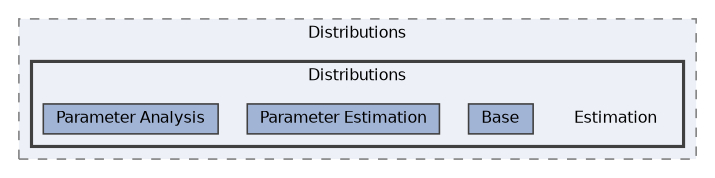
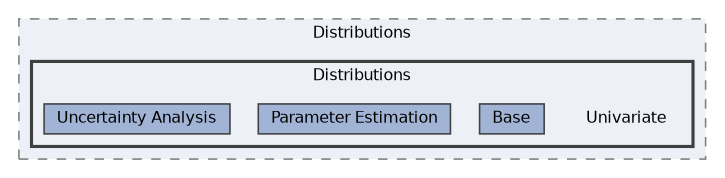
(131, 119) -> (137, 119)
(616, 119) -> (627, 119)
